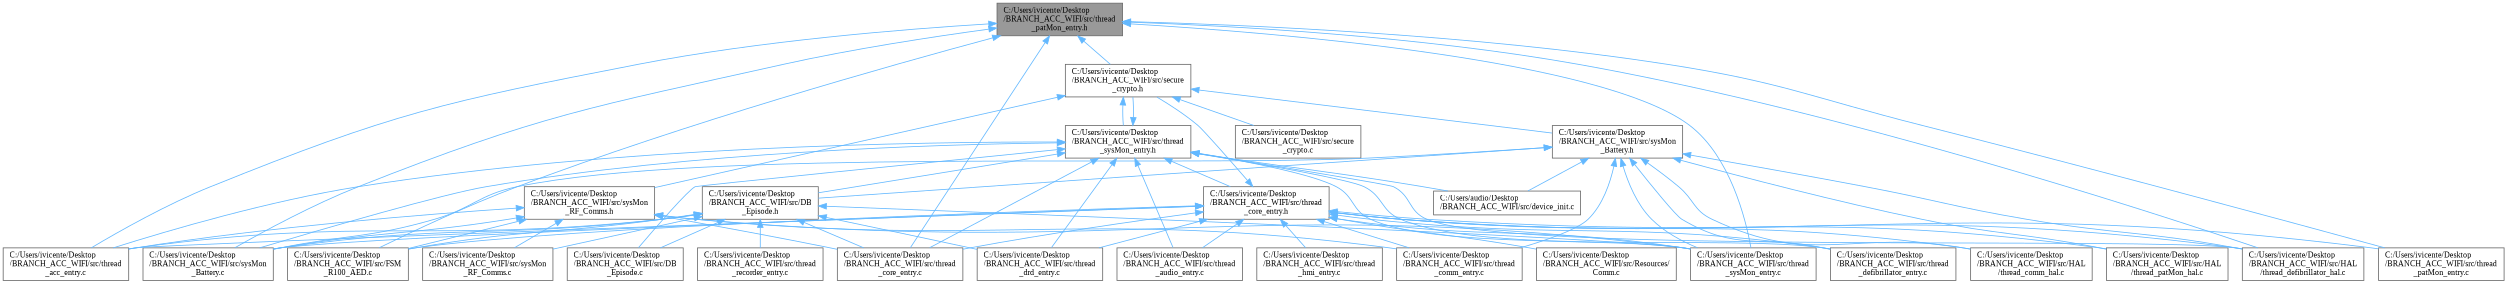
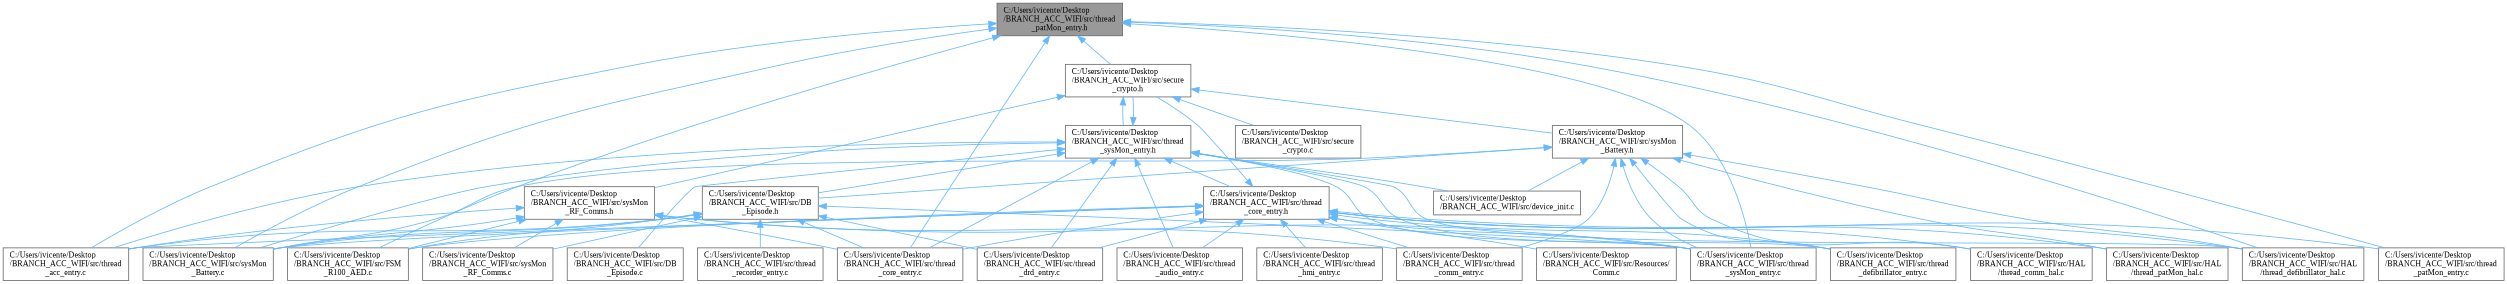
(1507, 203) -> (1507, 203)
(689, 235) -> none
